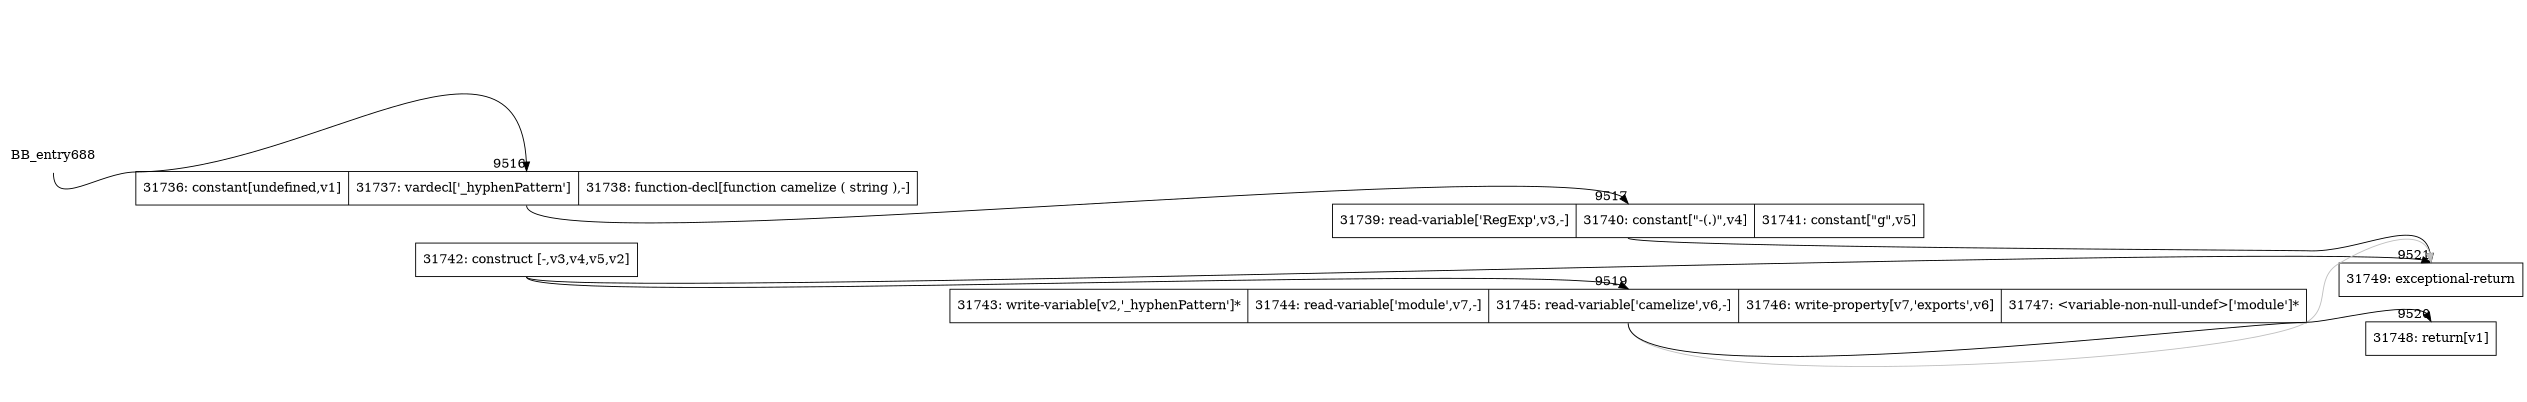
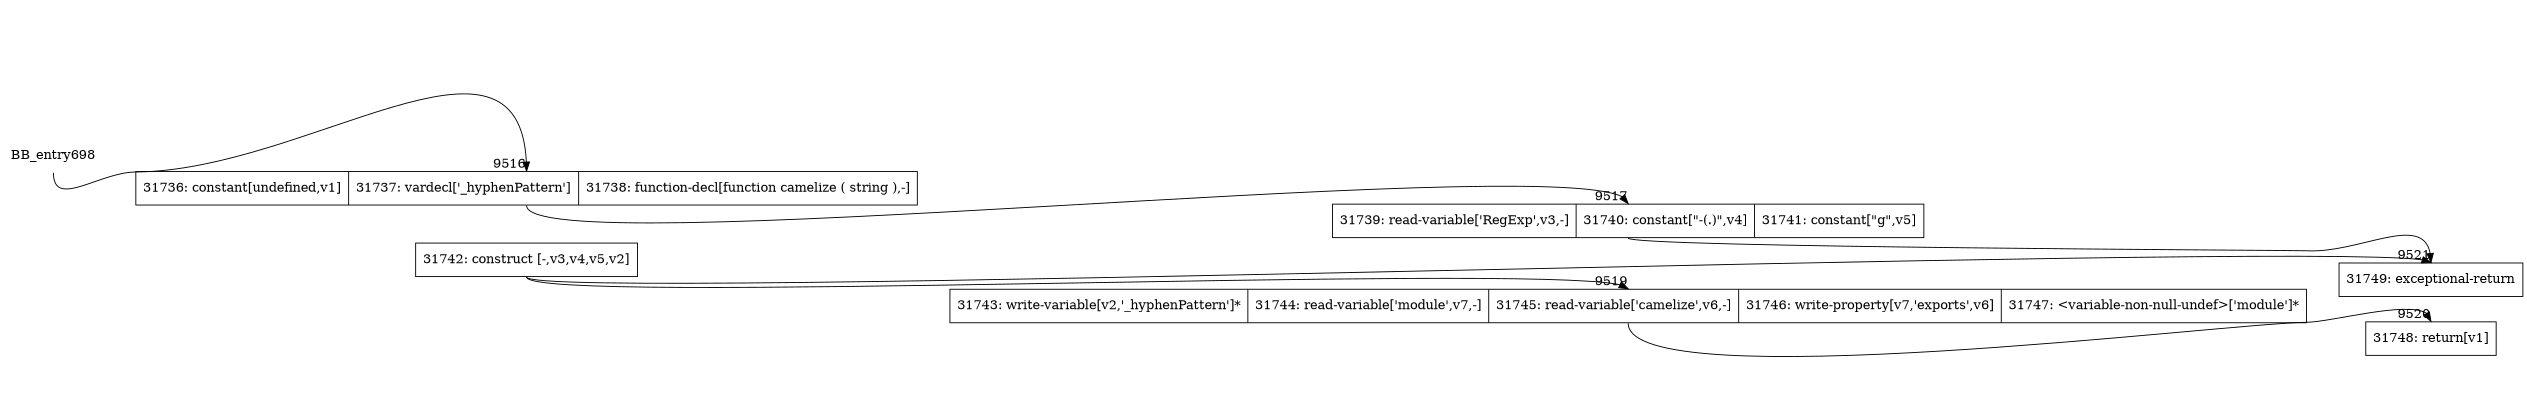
(53, 156) -> (53, 156)
(2050, 360) -> none
